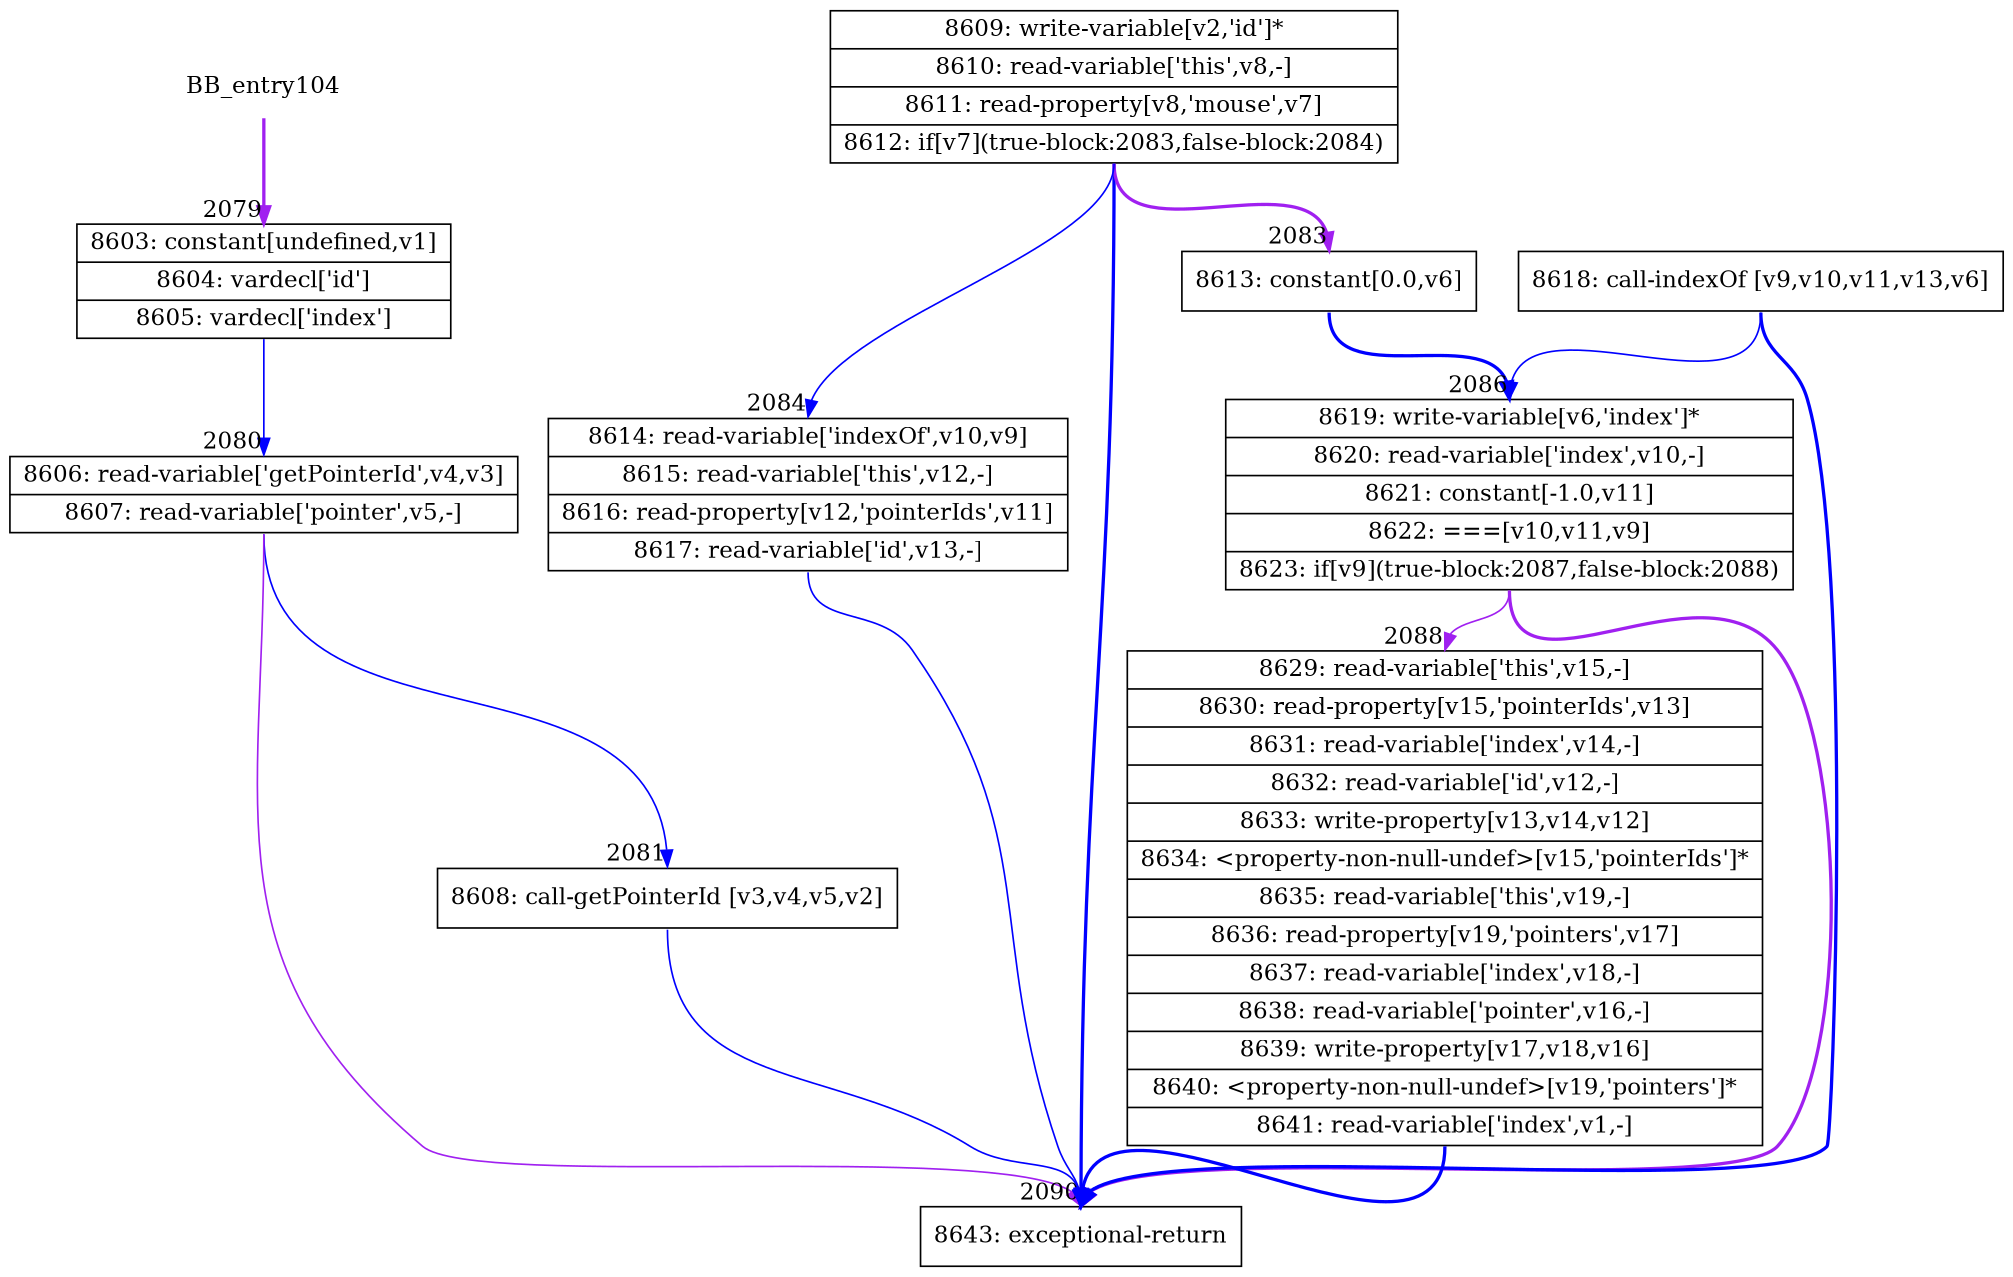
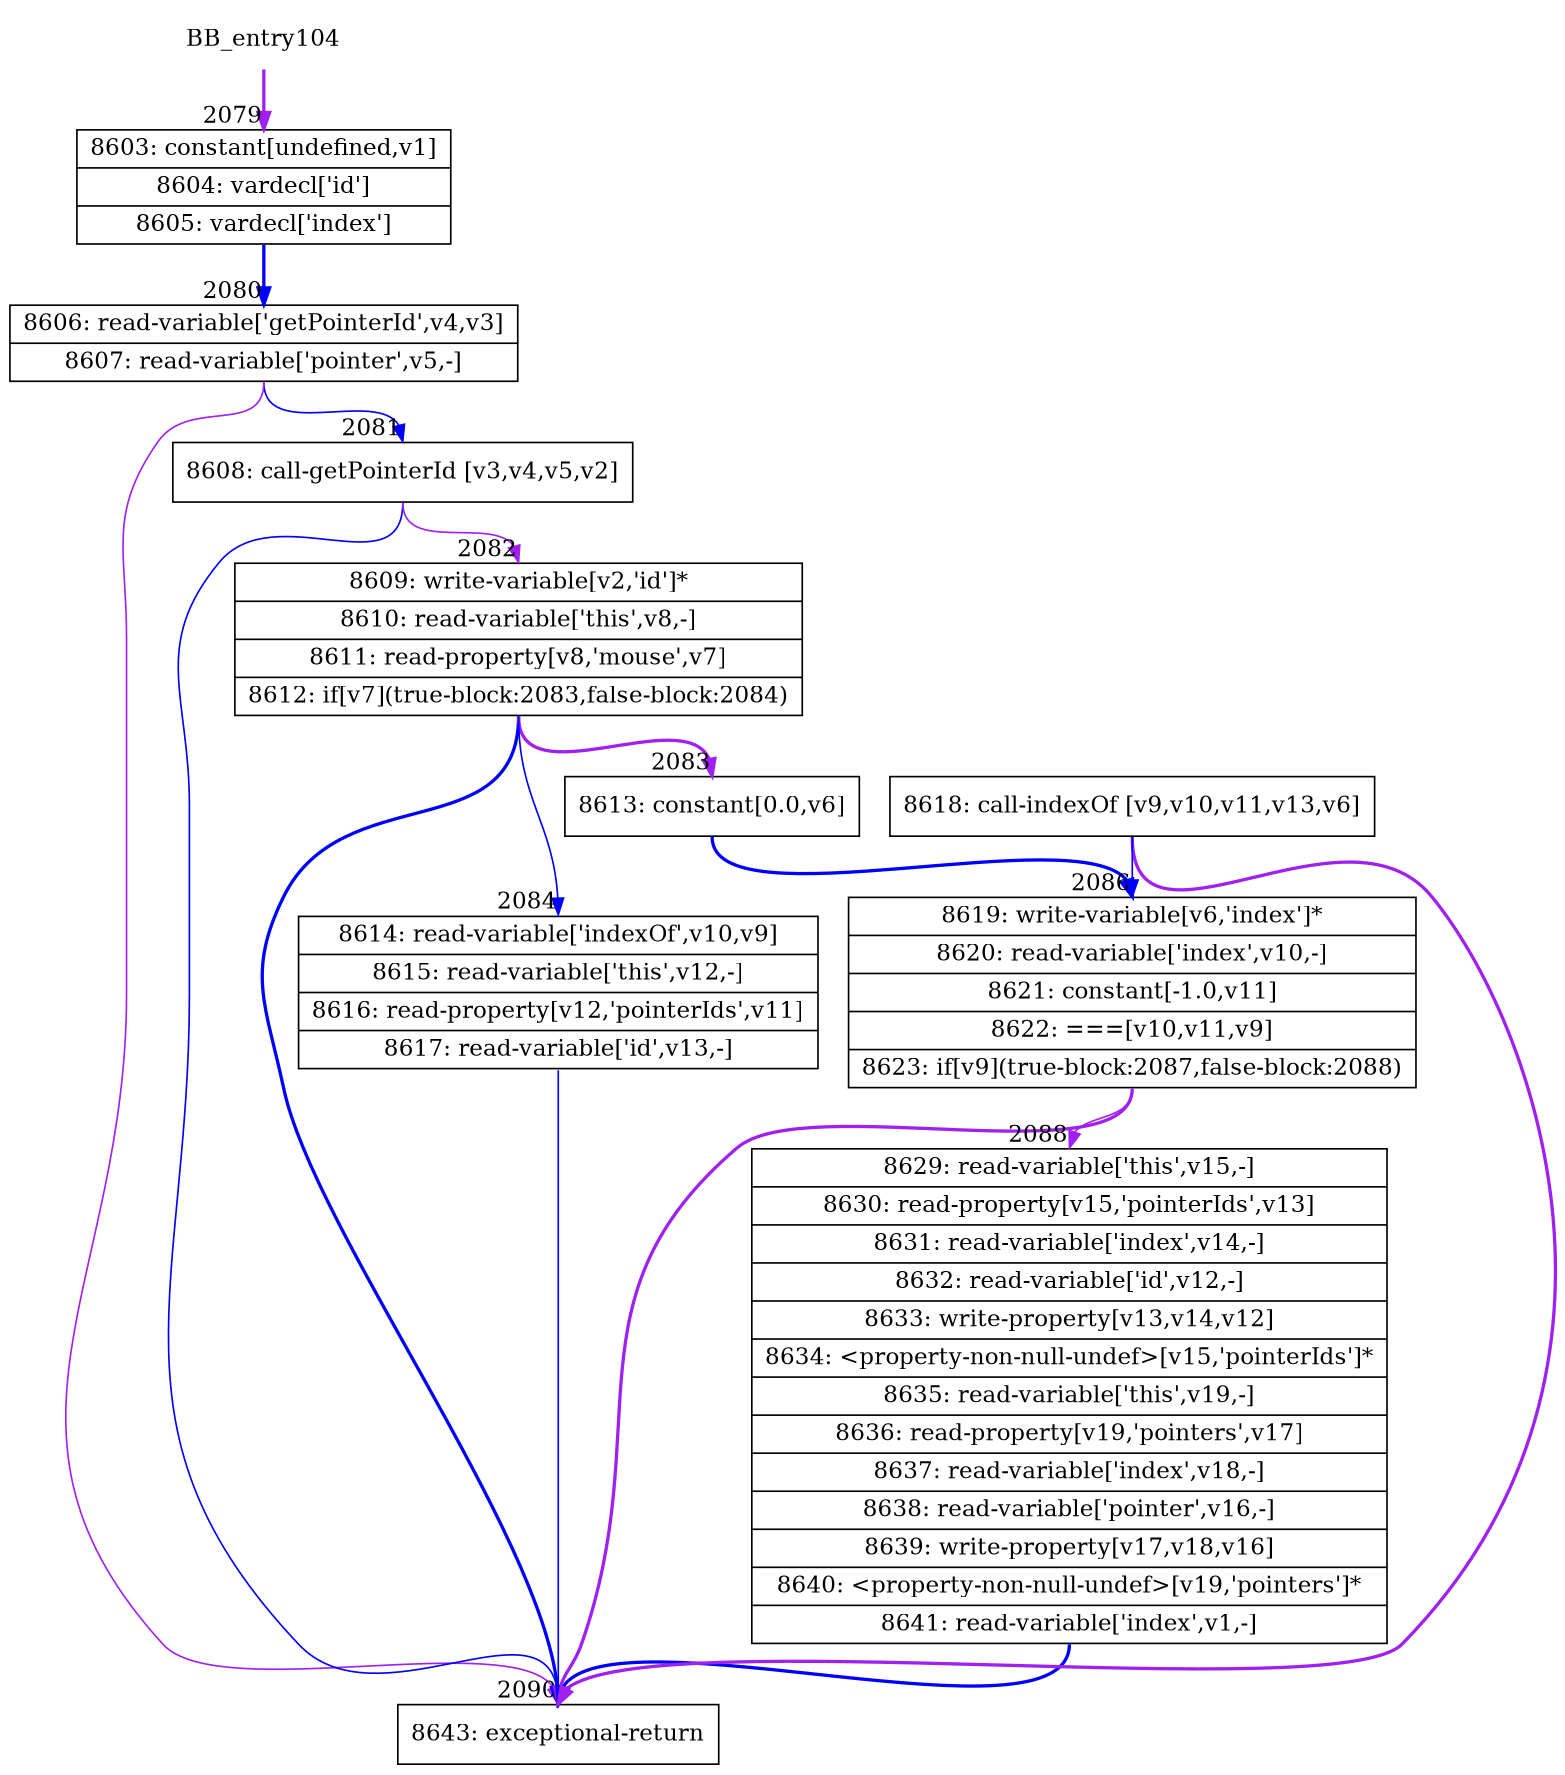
(264, 389) -> (264, 266)
none -> (452, 532)
(1831, 1093) -> (1494, 1516)
